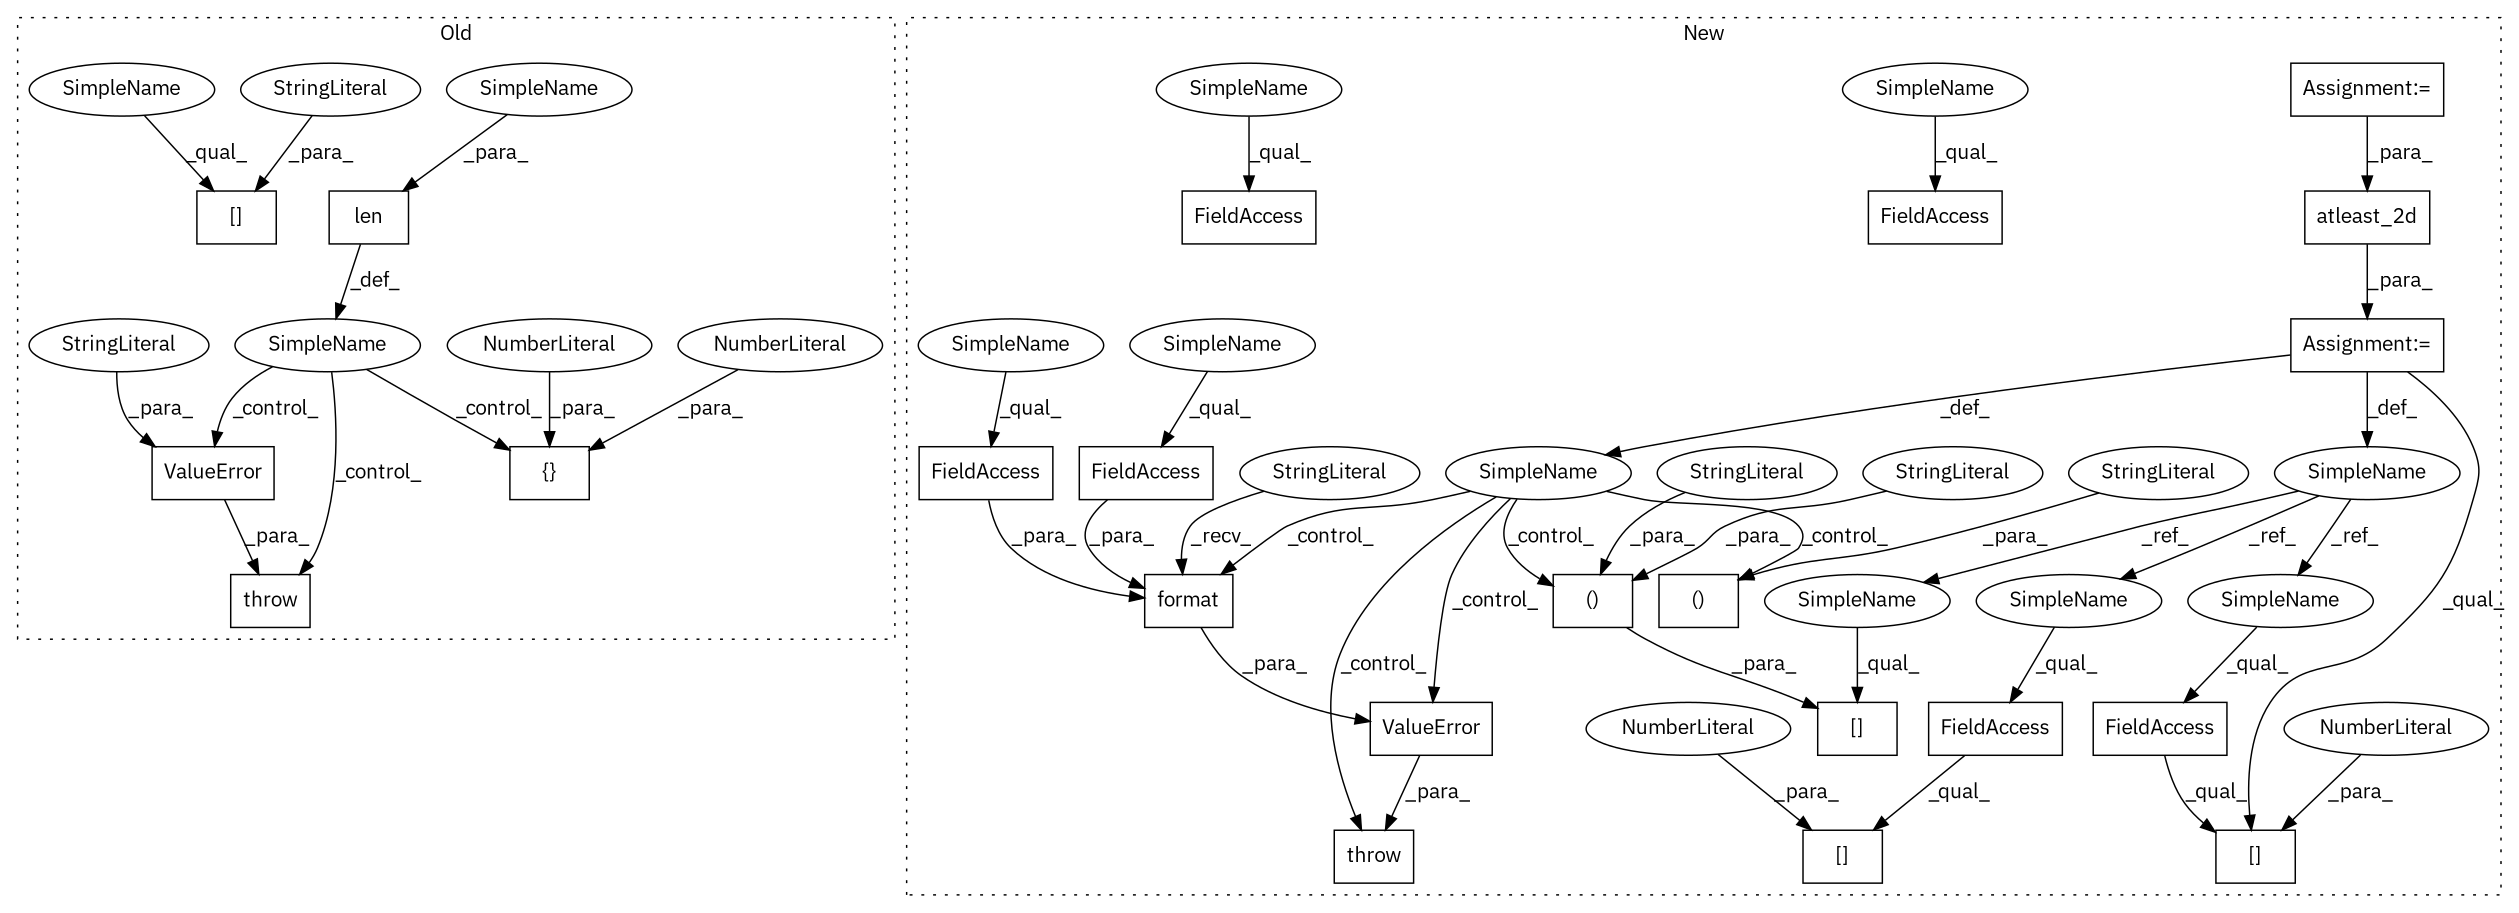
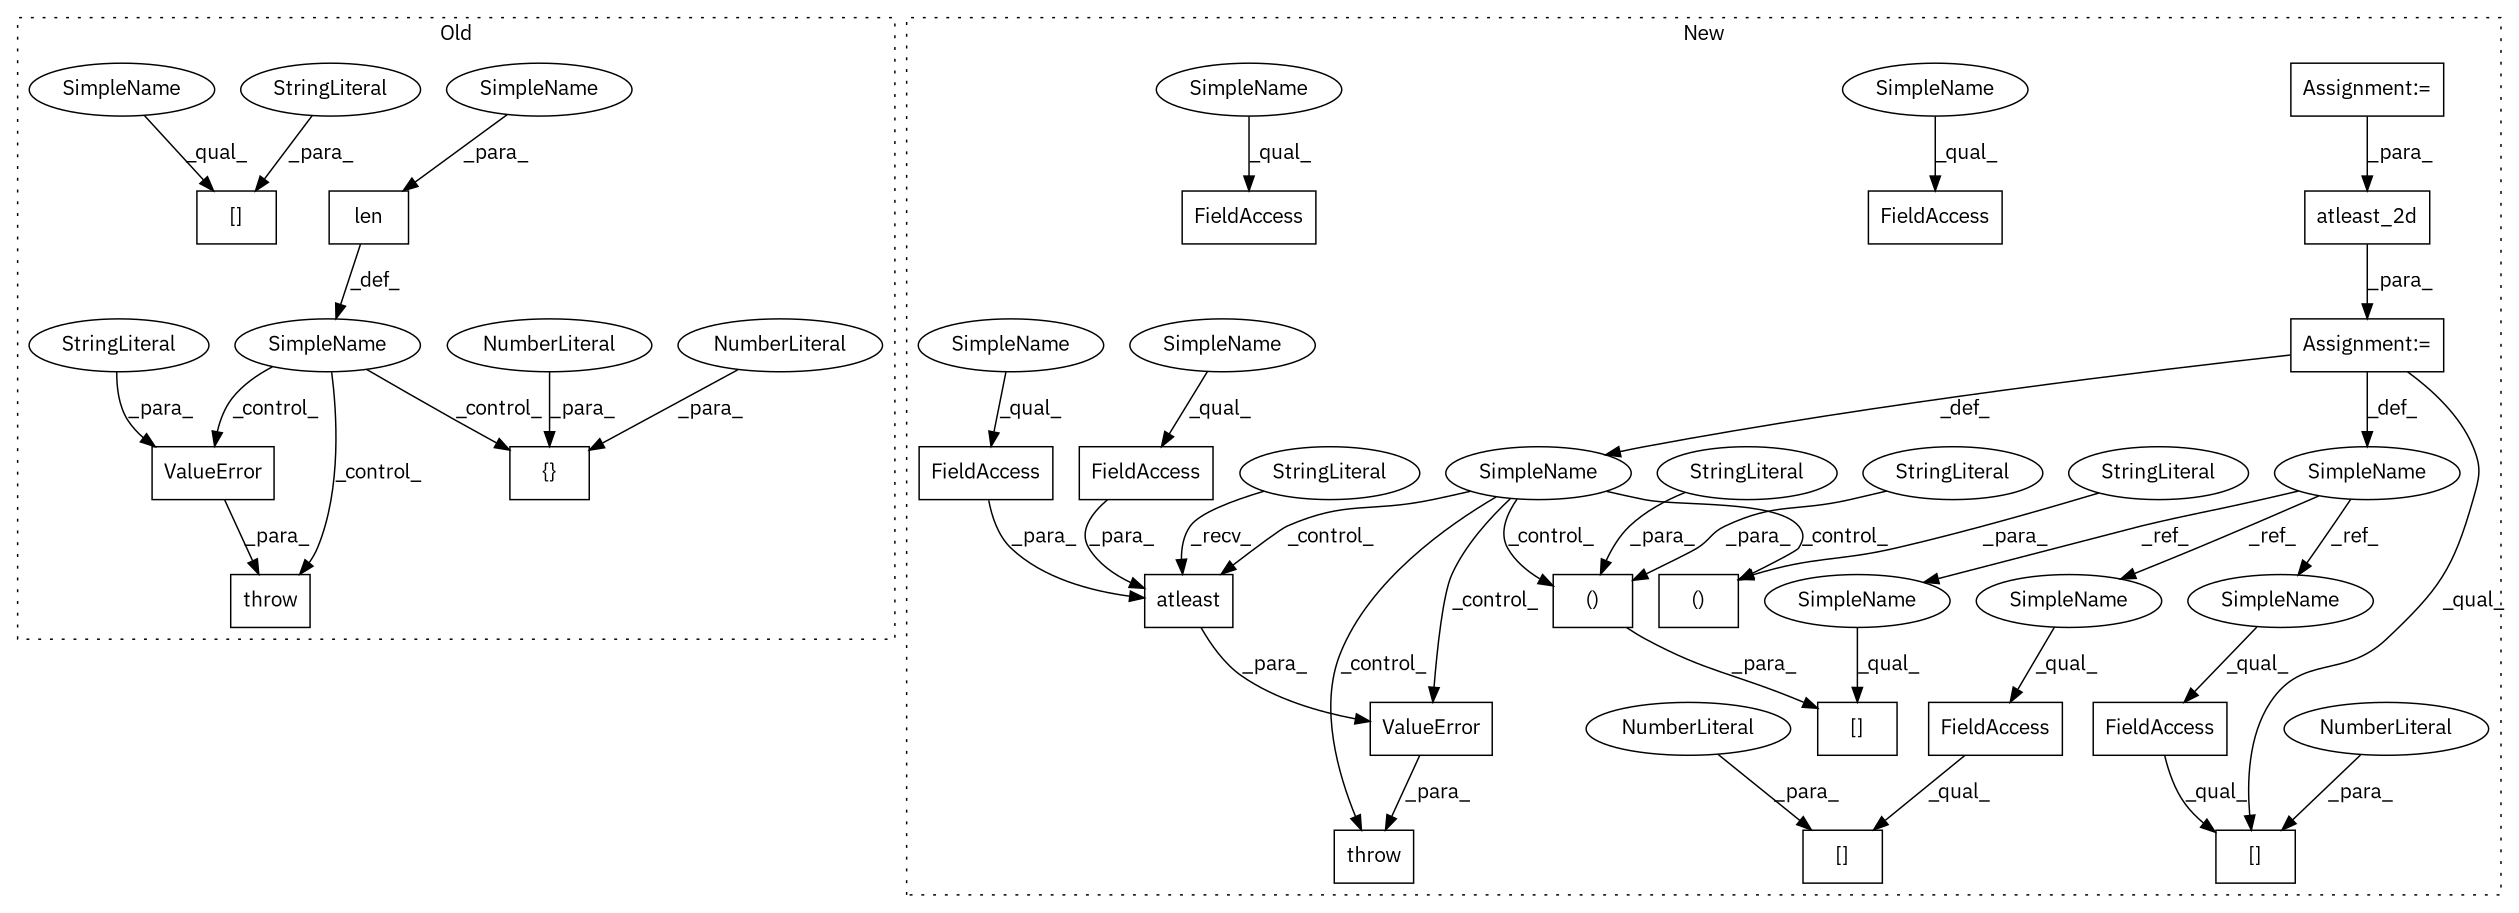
(1189, 601) -> (1189, 601)
